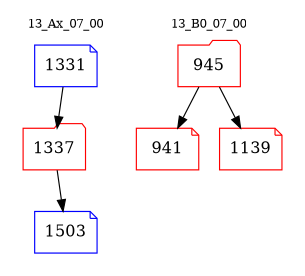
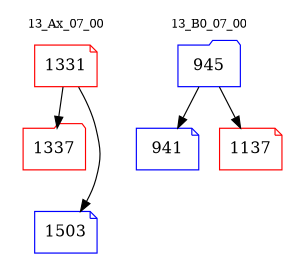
(66, 66) -> (66, 66)
(209, 66) -> (209, 66)
(168, 149) -> (168, 149)
(251, 149) -> (251, 149)
(59, 185) -> (99, 143)
